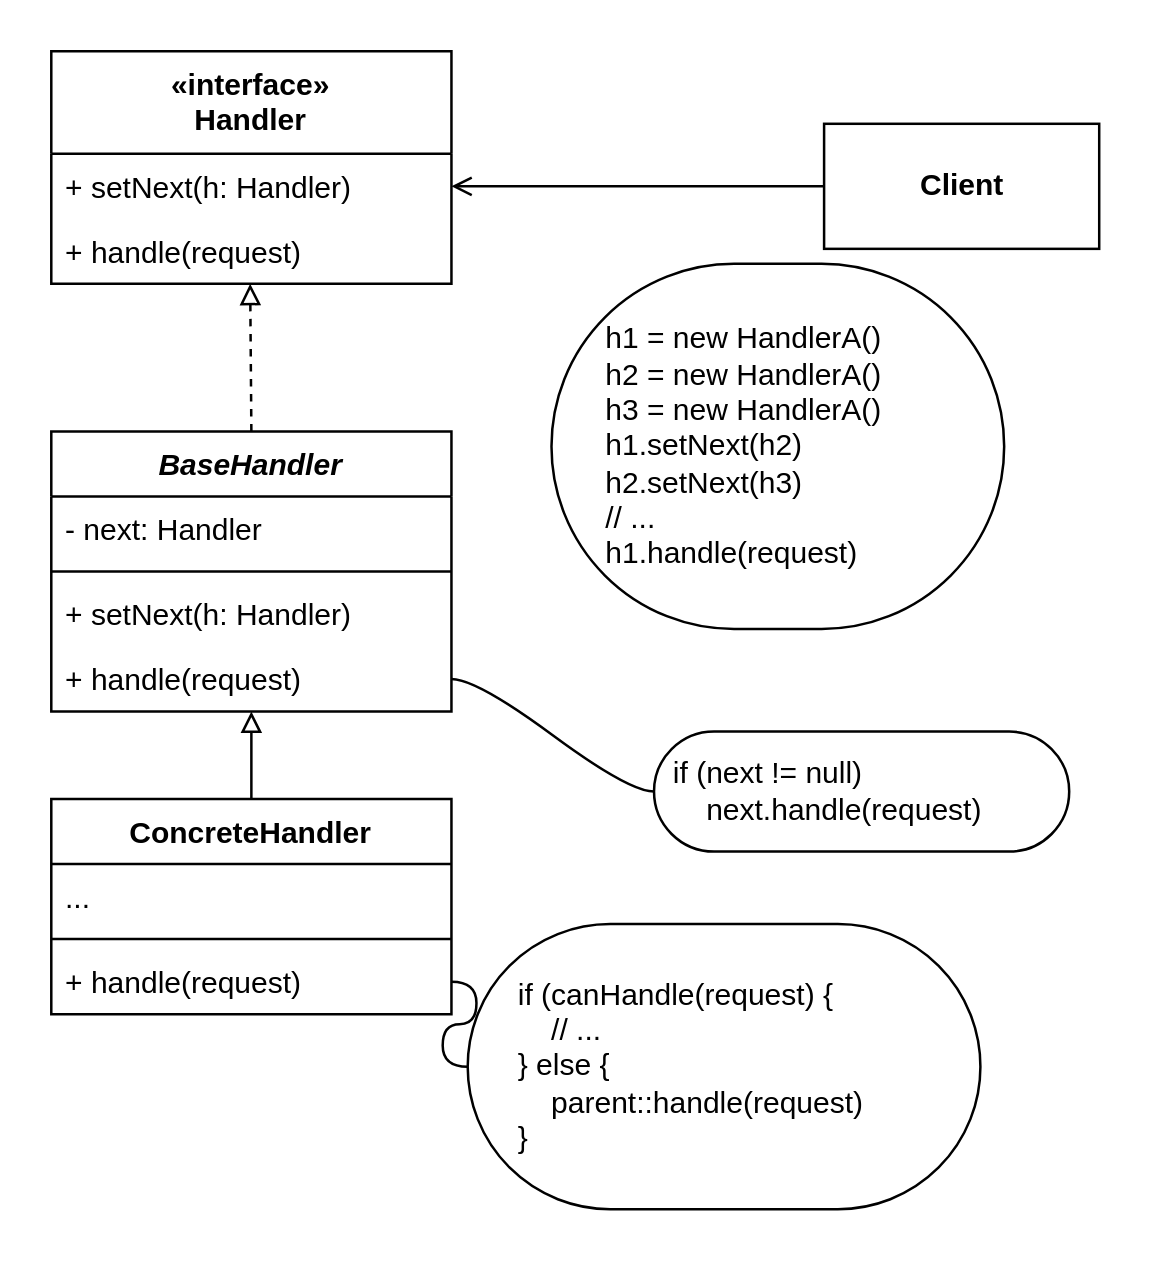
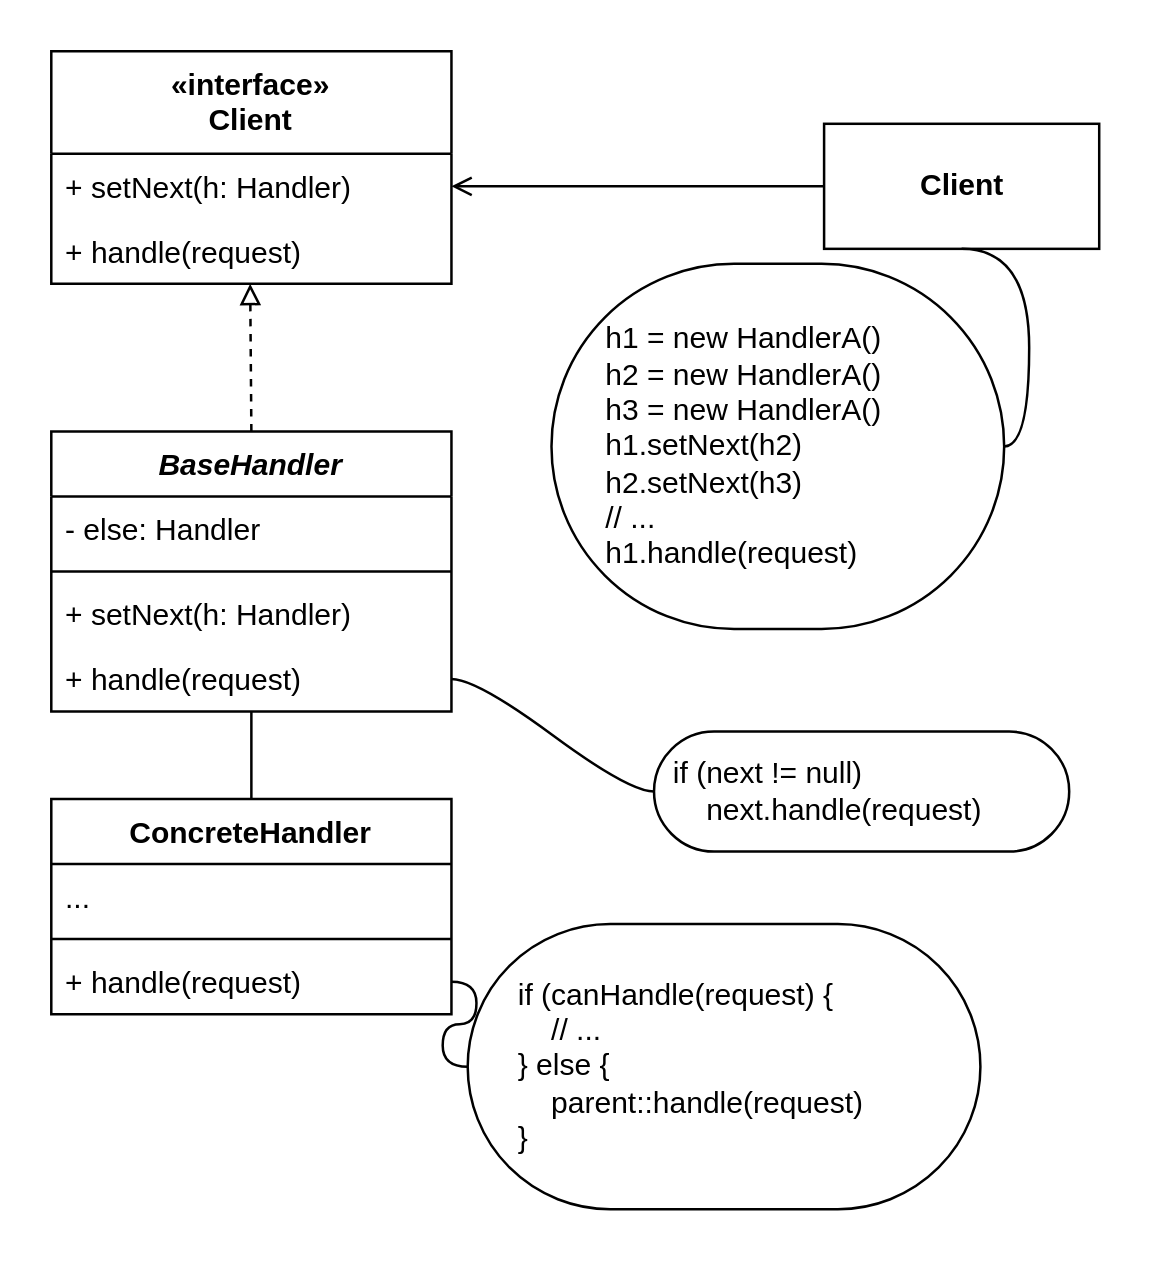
(250, 85) -> (250, 85)
none -> (1028, 336)
(175, 530) -> (172, 530)
(251, 733) -> (251, 725)
